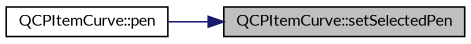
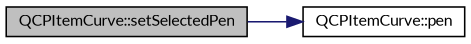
(188, 22) -> (267, 22)
